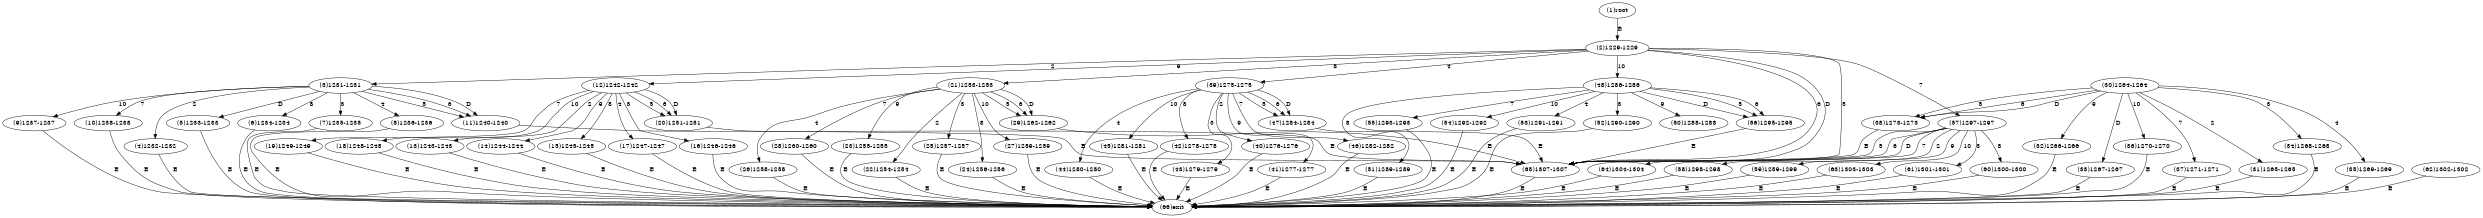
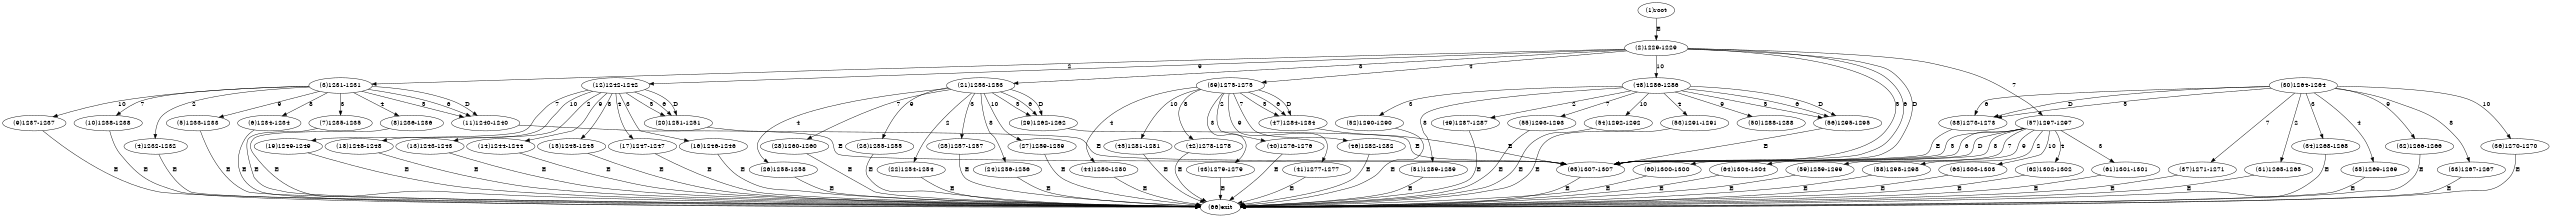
(281, 104) -> (280, 104)
none -> (1465, 123)
(2118, 123) -> (2451, 123)
none -> (2061, 144)
